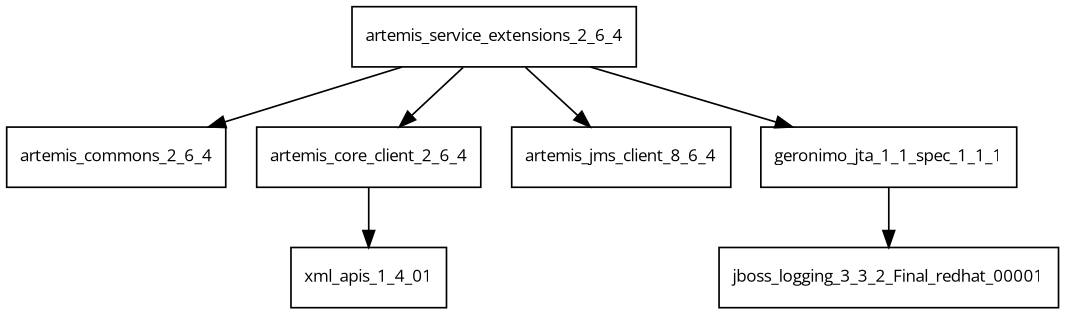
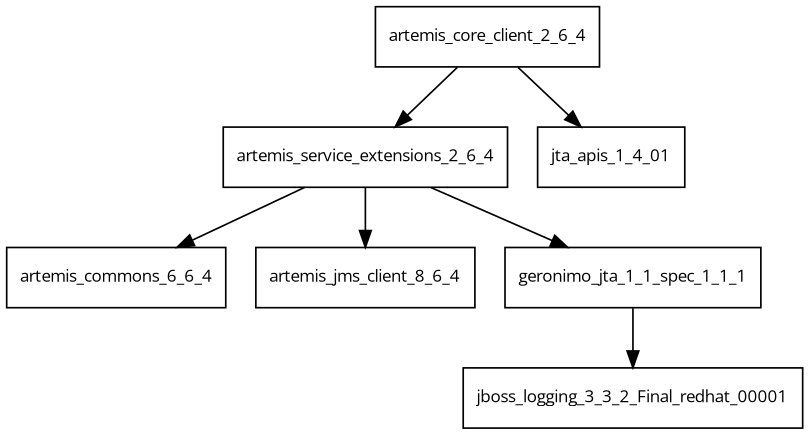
(437, 91) -> (432, 91)
(116, 157) -> (116, 278)
(369, 278) -> (611, 157)
